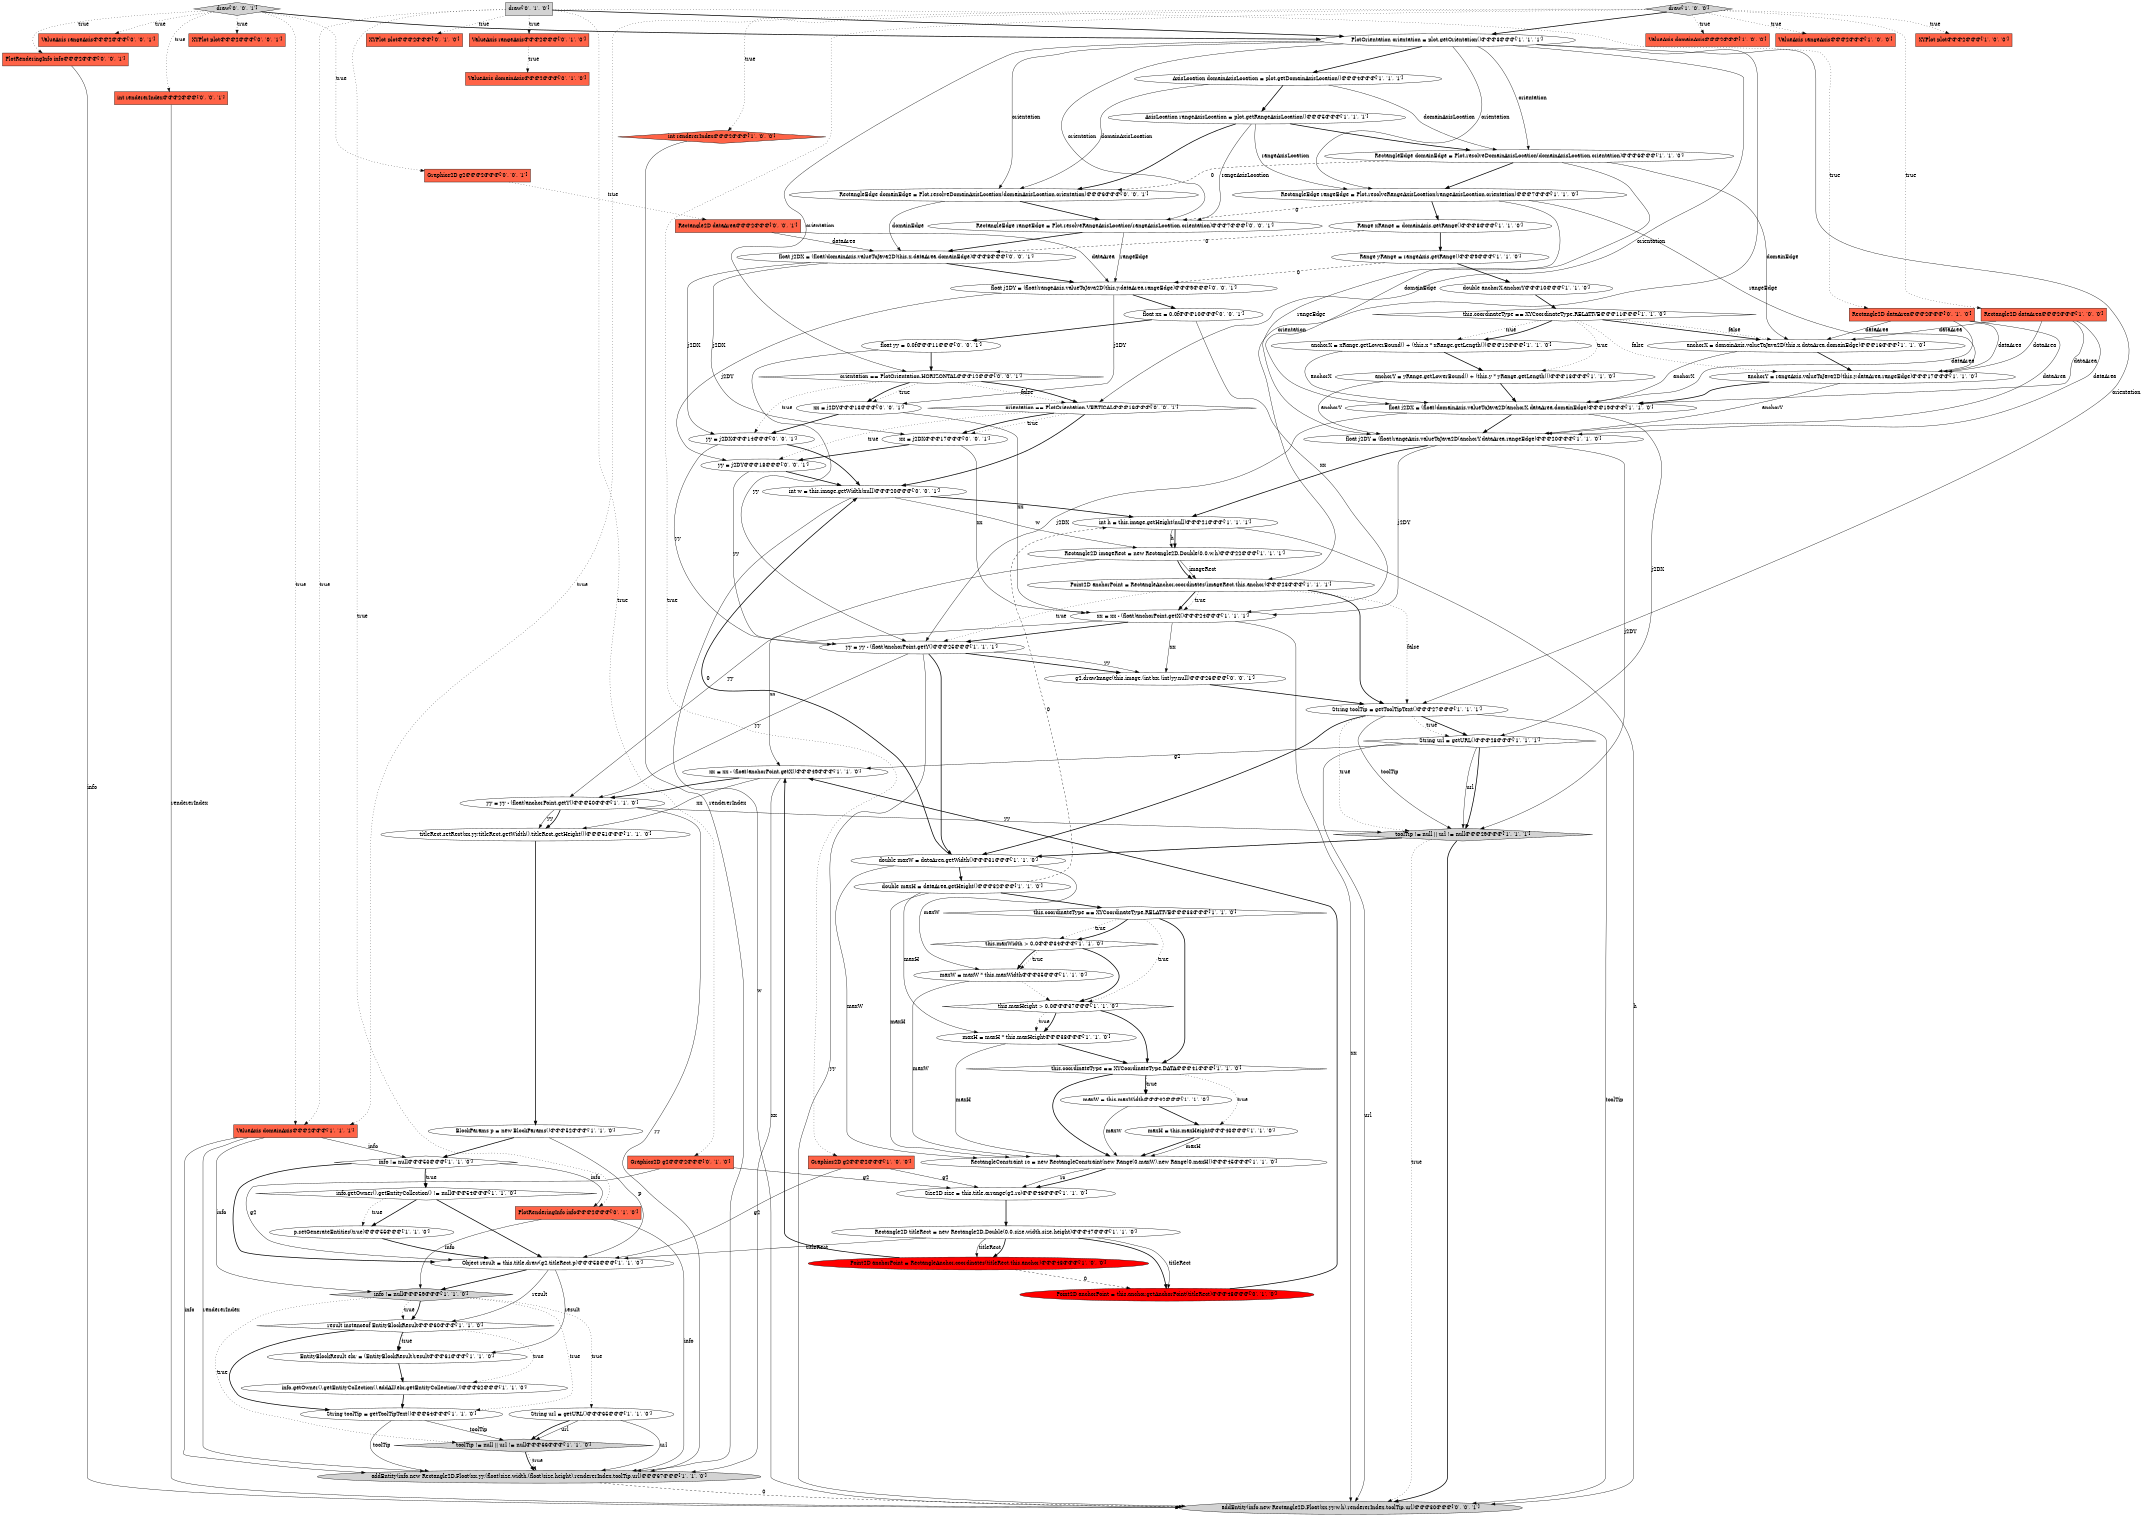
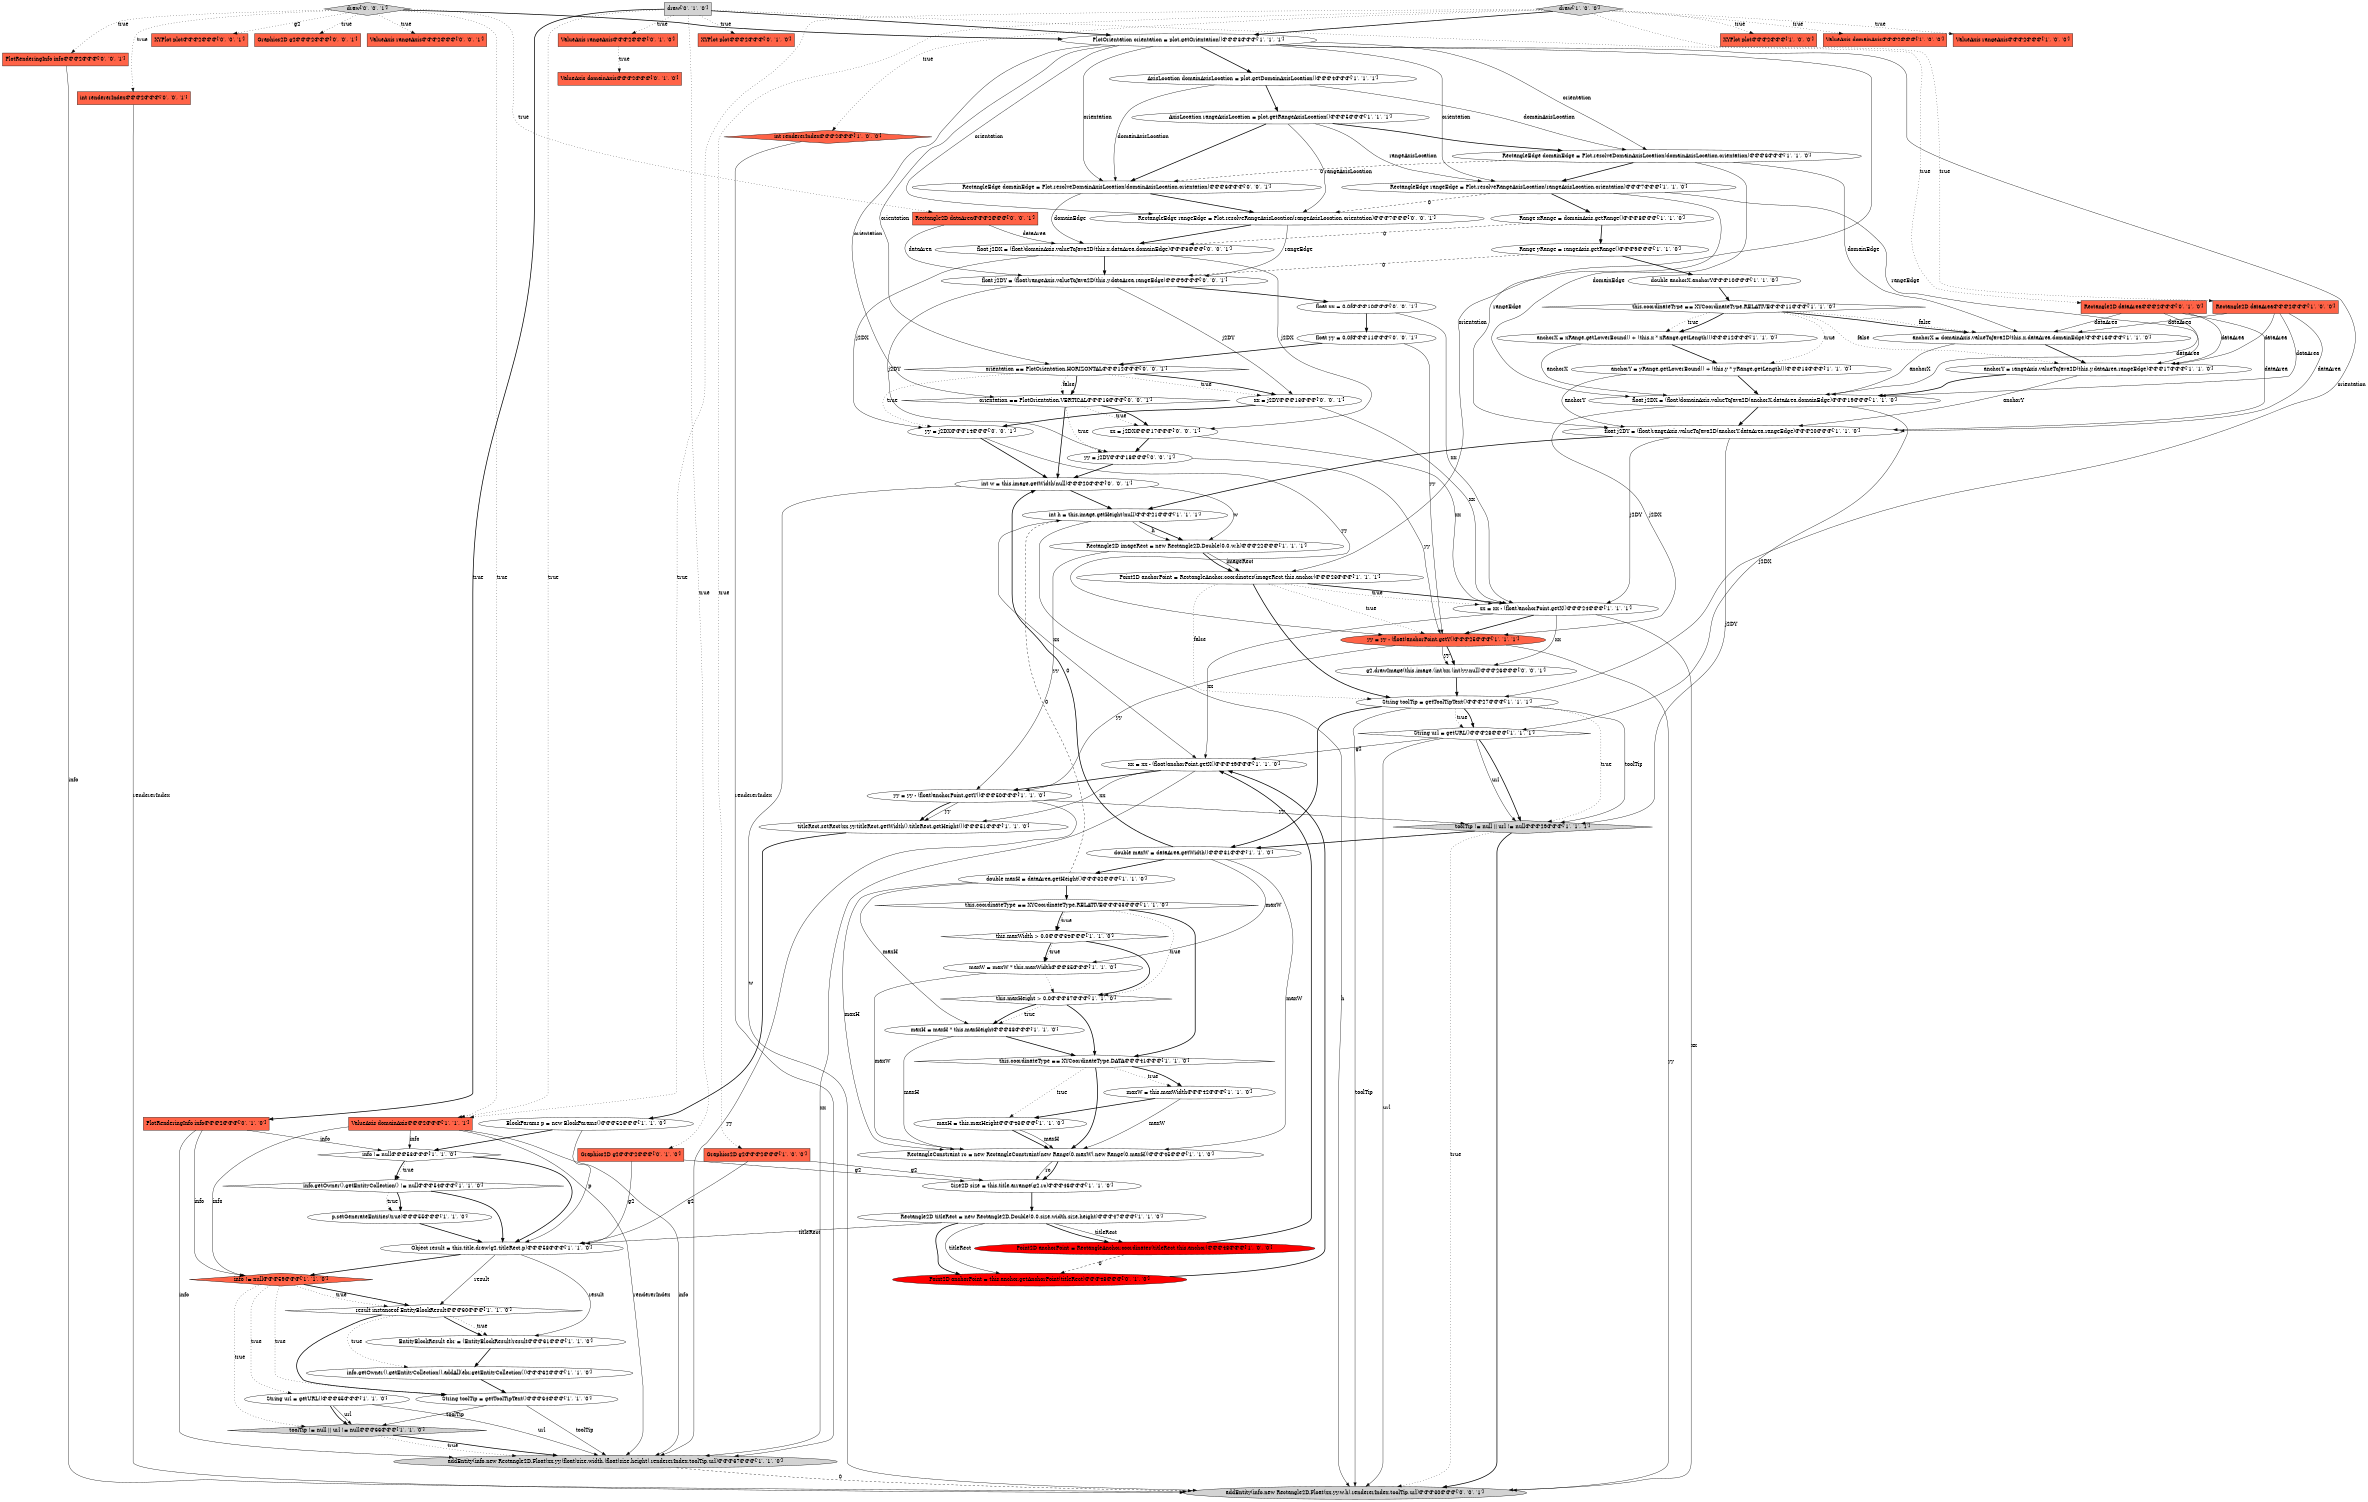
(243, 25) -> (297, 25)
(606, 201) -> (621, 158)
(357, 628) -> (473, 595)
none -> (1046, 640)
(922, 648) -> (1443, 640)
(941, 752) -> none
(561, 1171) -> (313, 1140)
(421, 1295) -> (281, 1280)
